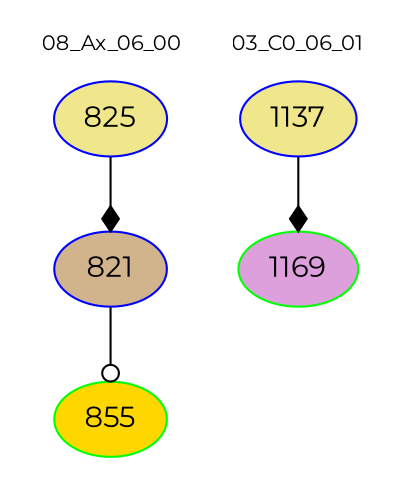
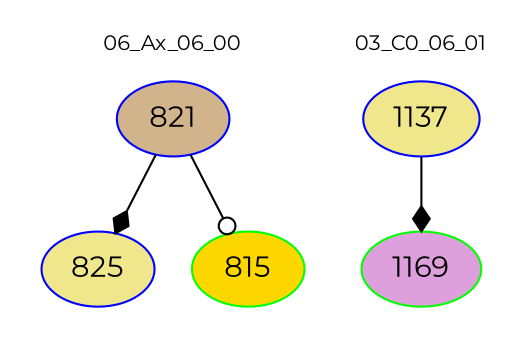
(112, 45) -> (173, 45)
(111, 182) -> (141, 183)
(111, 419) -> (248, 269)
